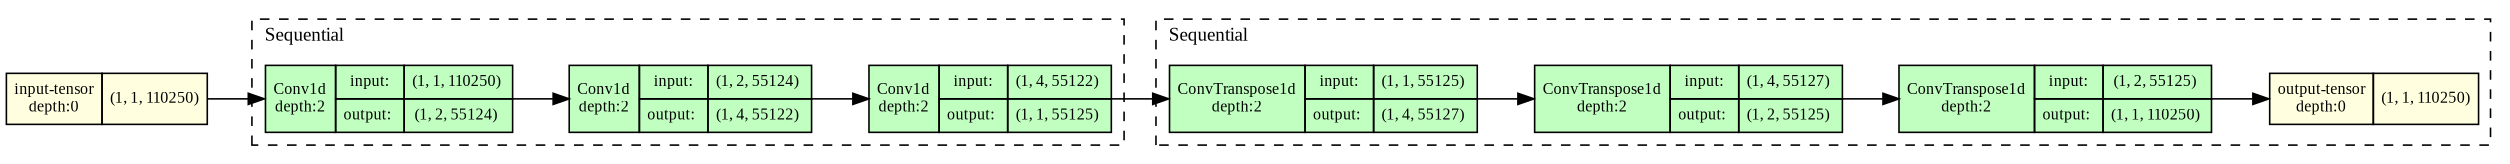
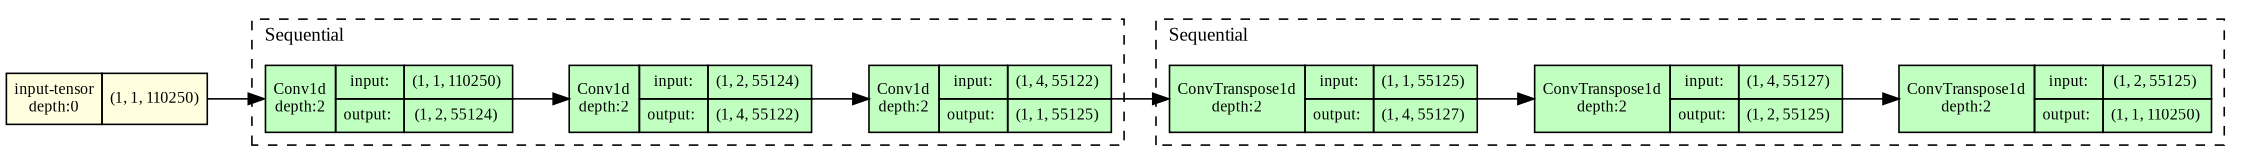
(2373, 99) -> none
